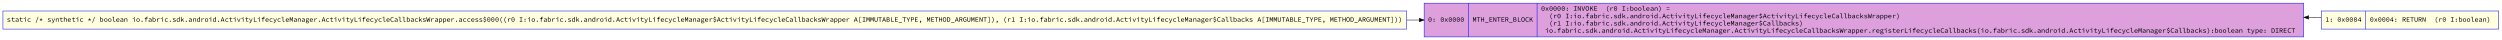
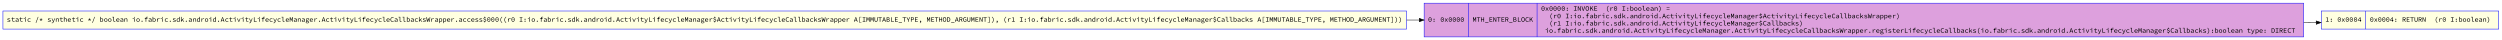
(2315, 17) -> (2310, 23)
